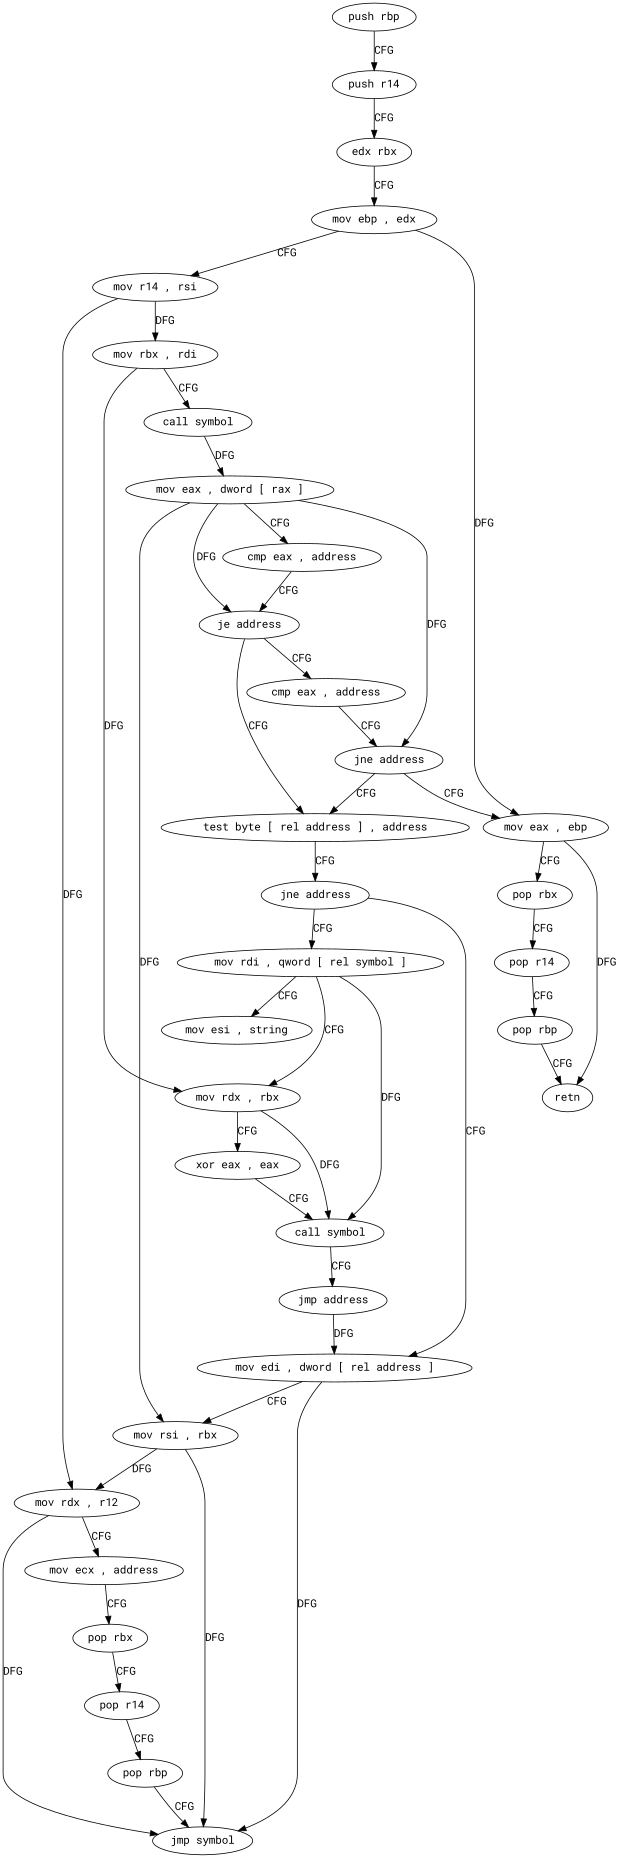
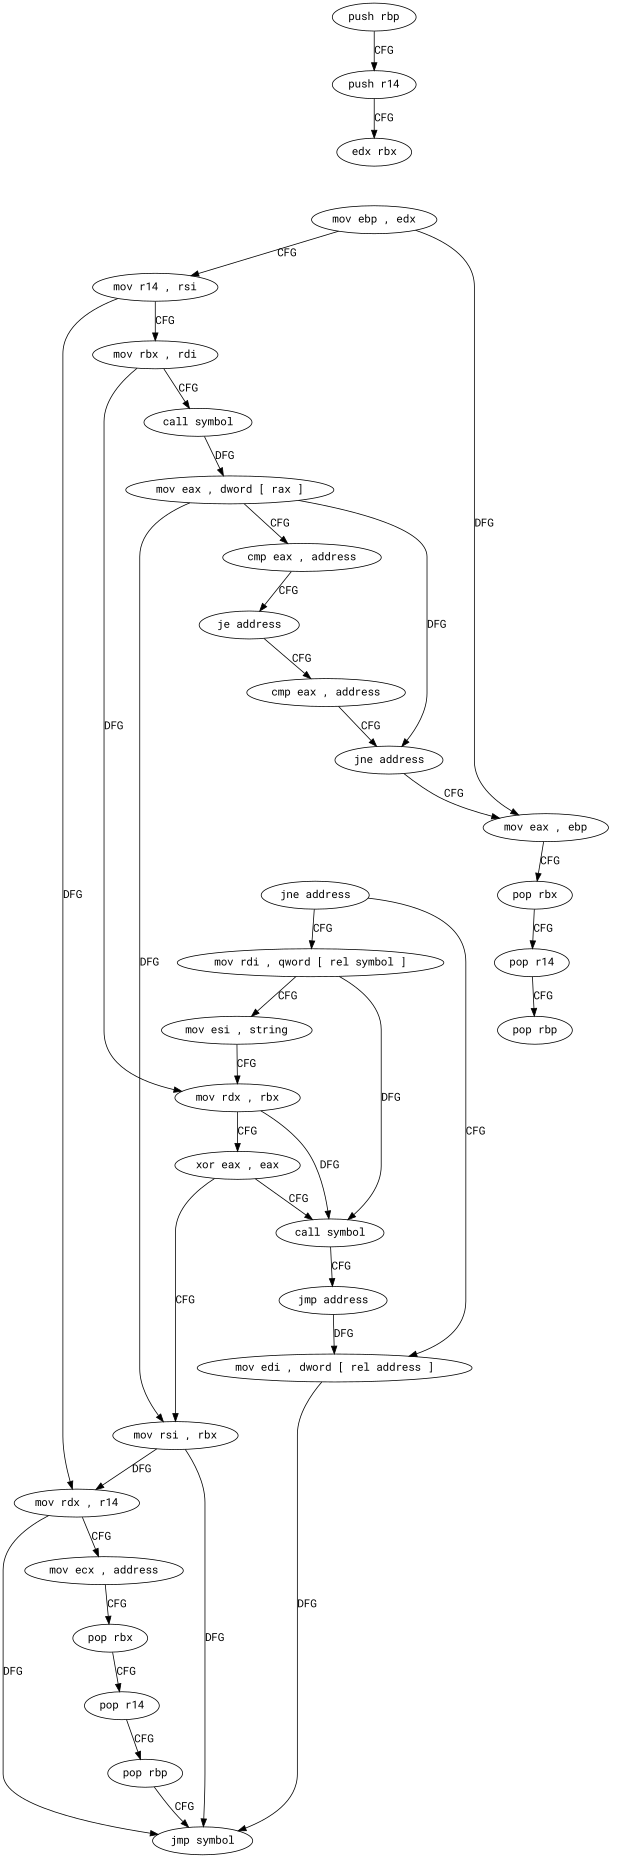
(374, 182) -> none
(165, 321) -> (165, 321)
(194, 557) -> none
(315, 828) -> none
(321, 1039) -> (237, 1060)
(568, 1098) -> none
(256, 1400) -> (175, 1288)
(77, 1503) -> (77, 1503)
